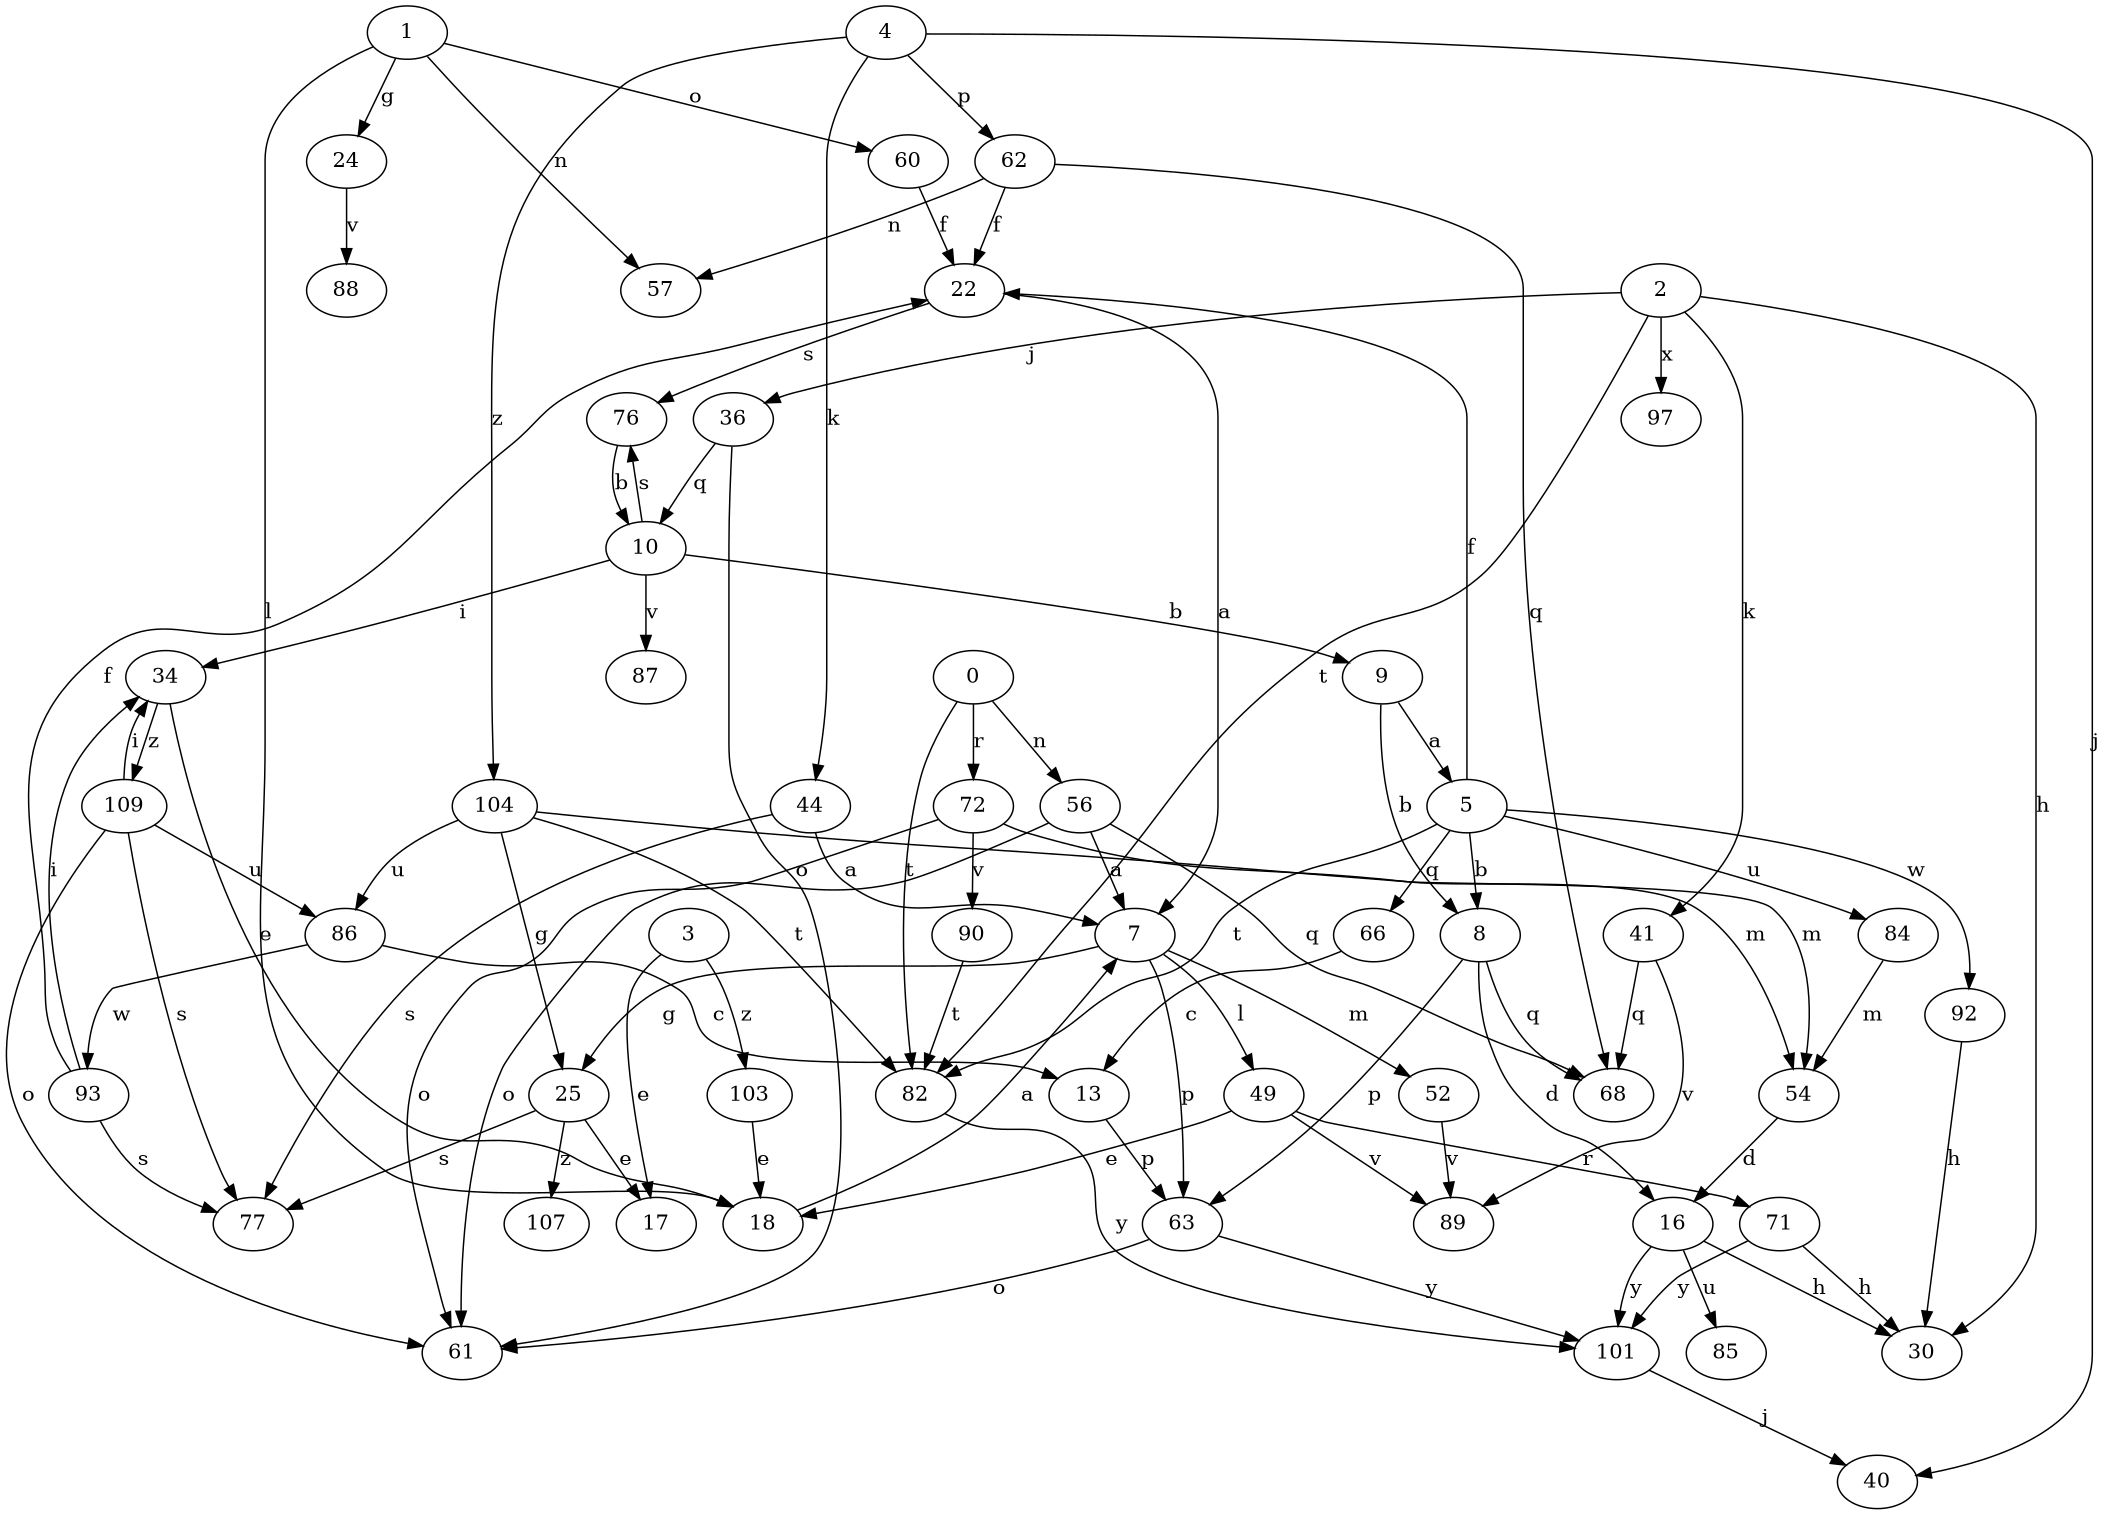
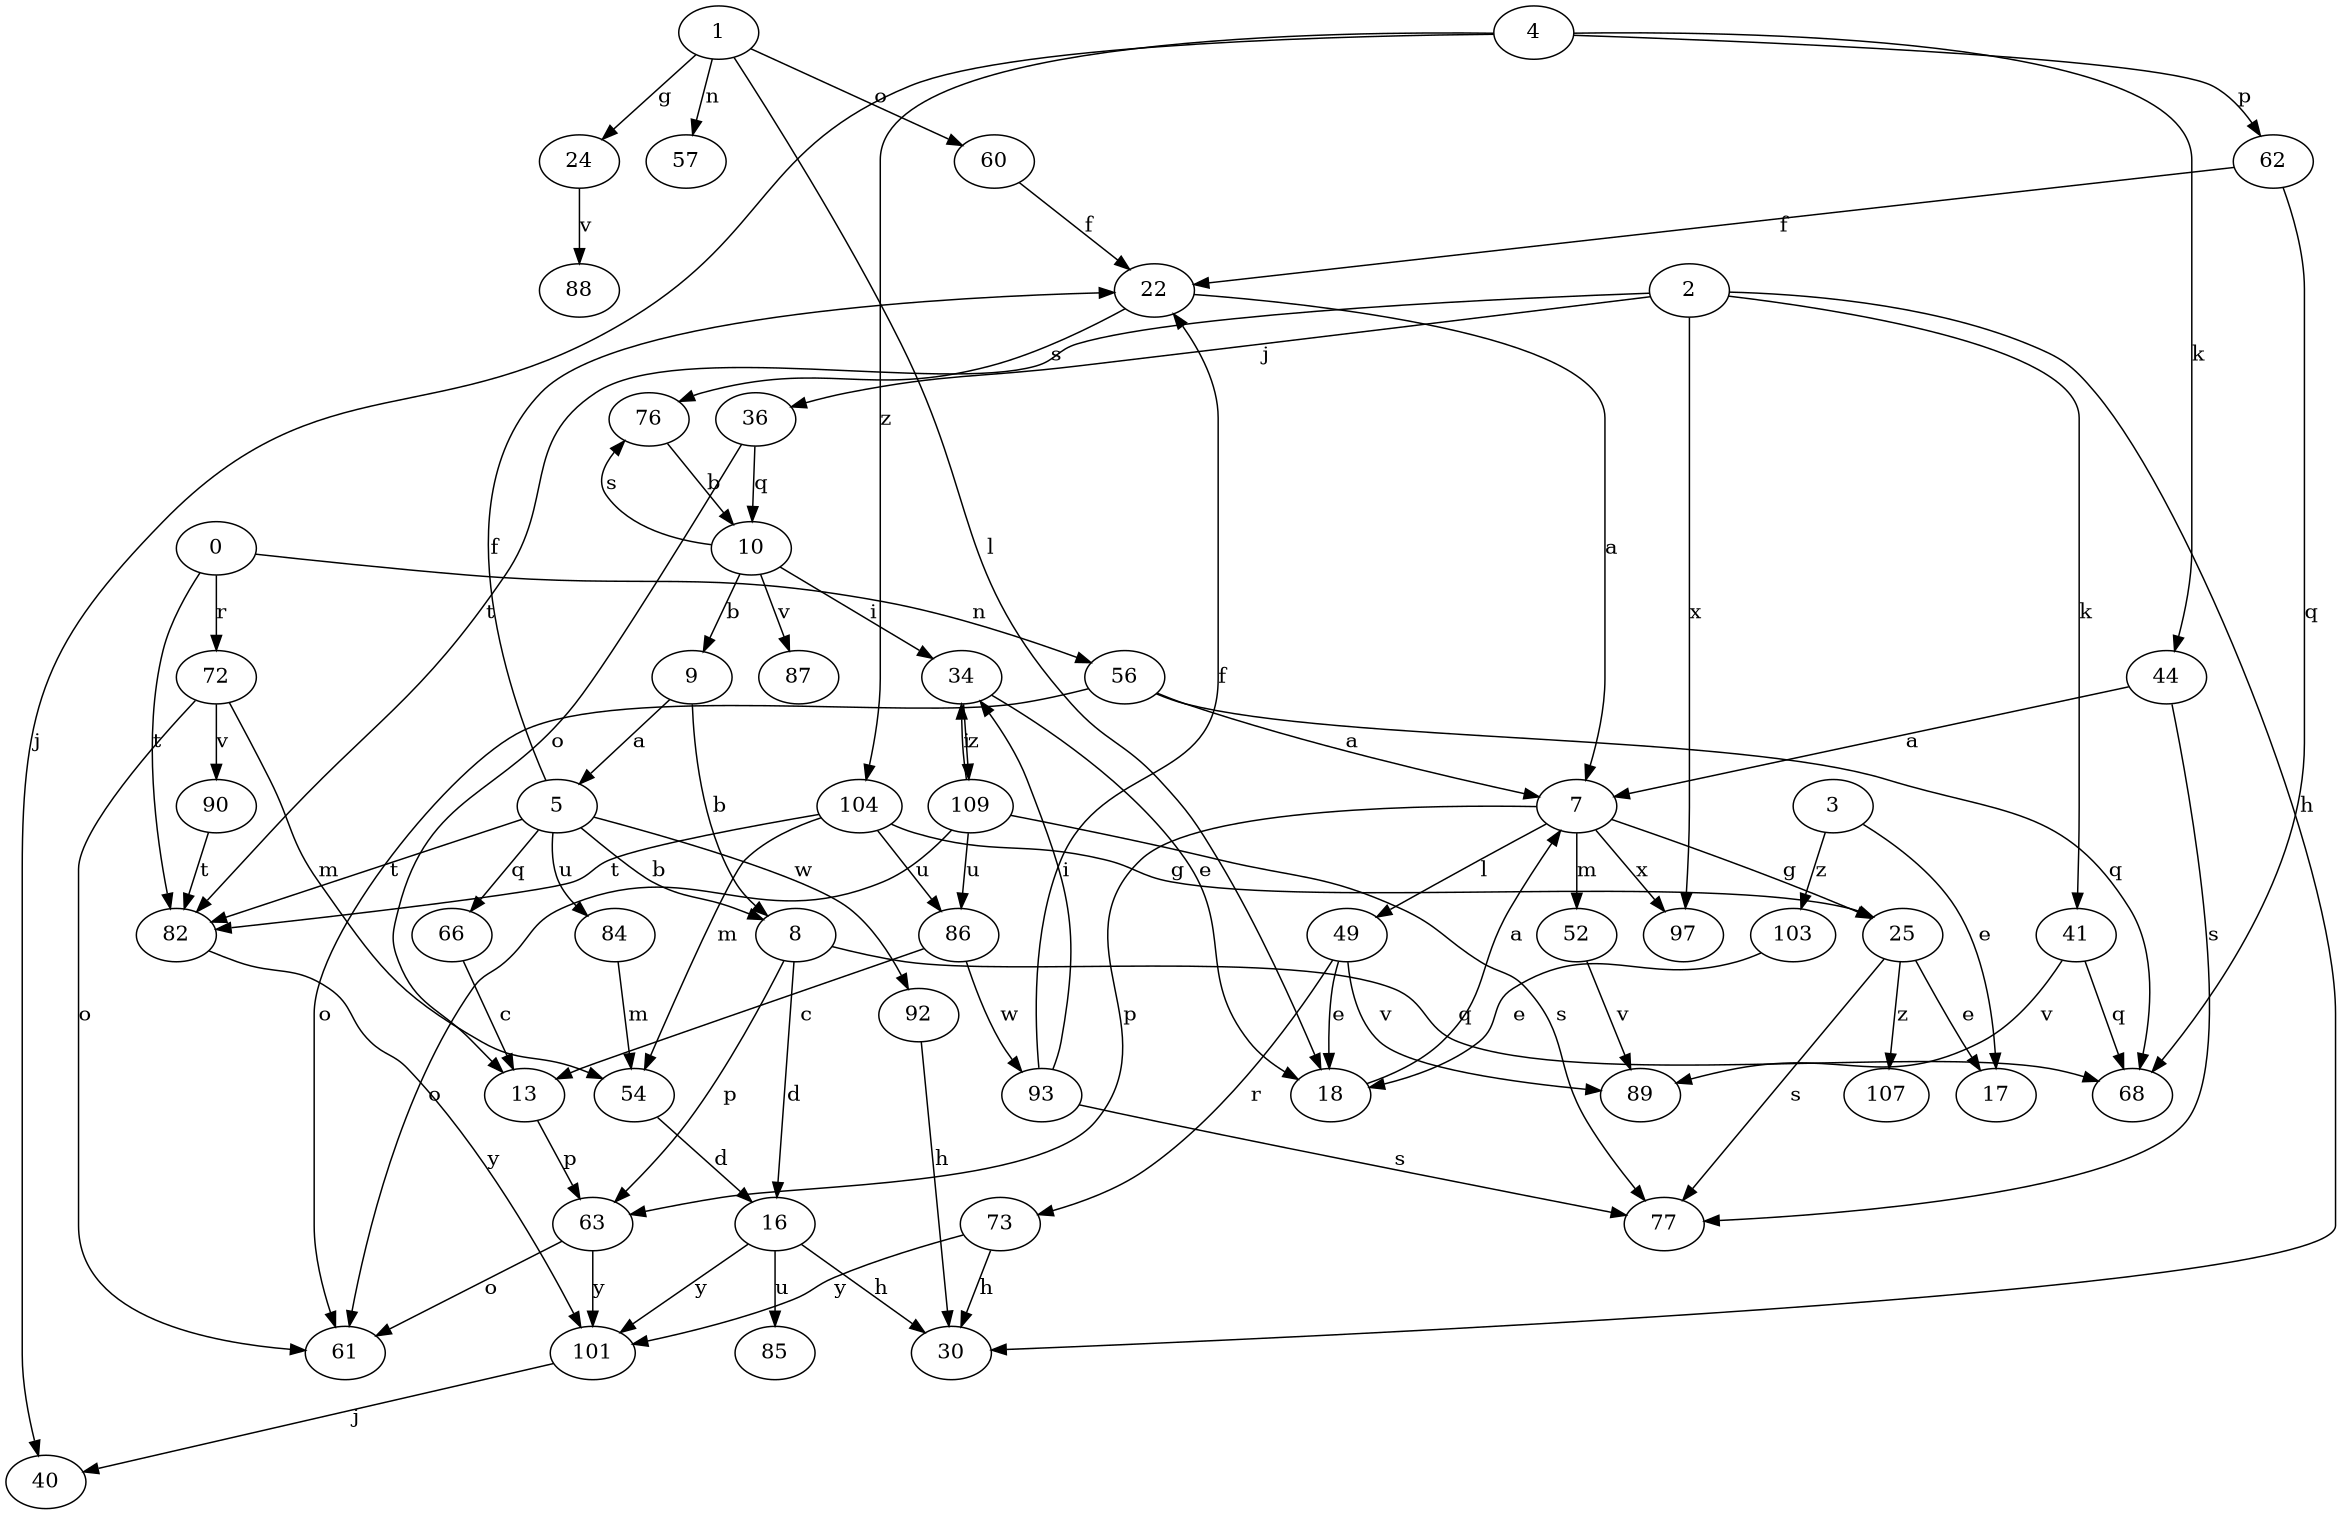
(849, 230) -> none
none -> (1625, 865)
(834, 1026) -> (519, 761)
(1780, 1224) -> (1000, 1224)
